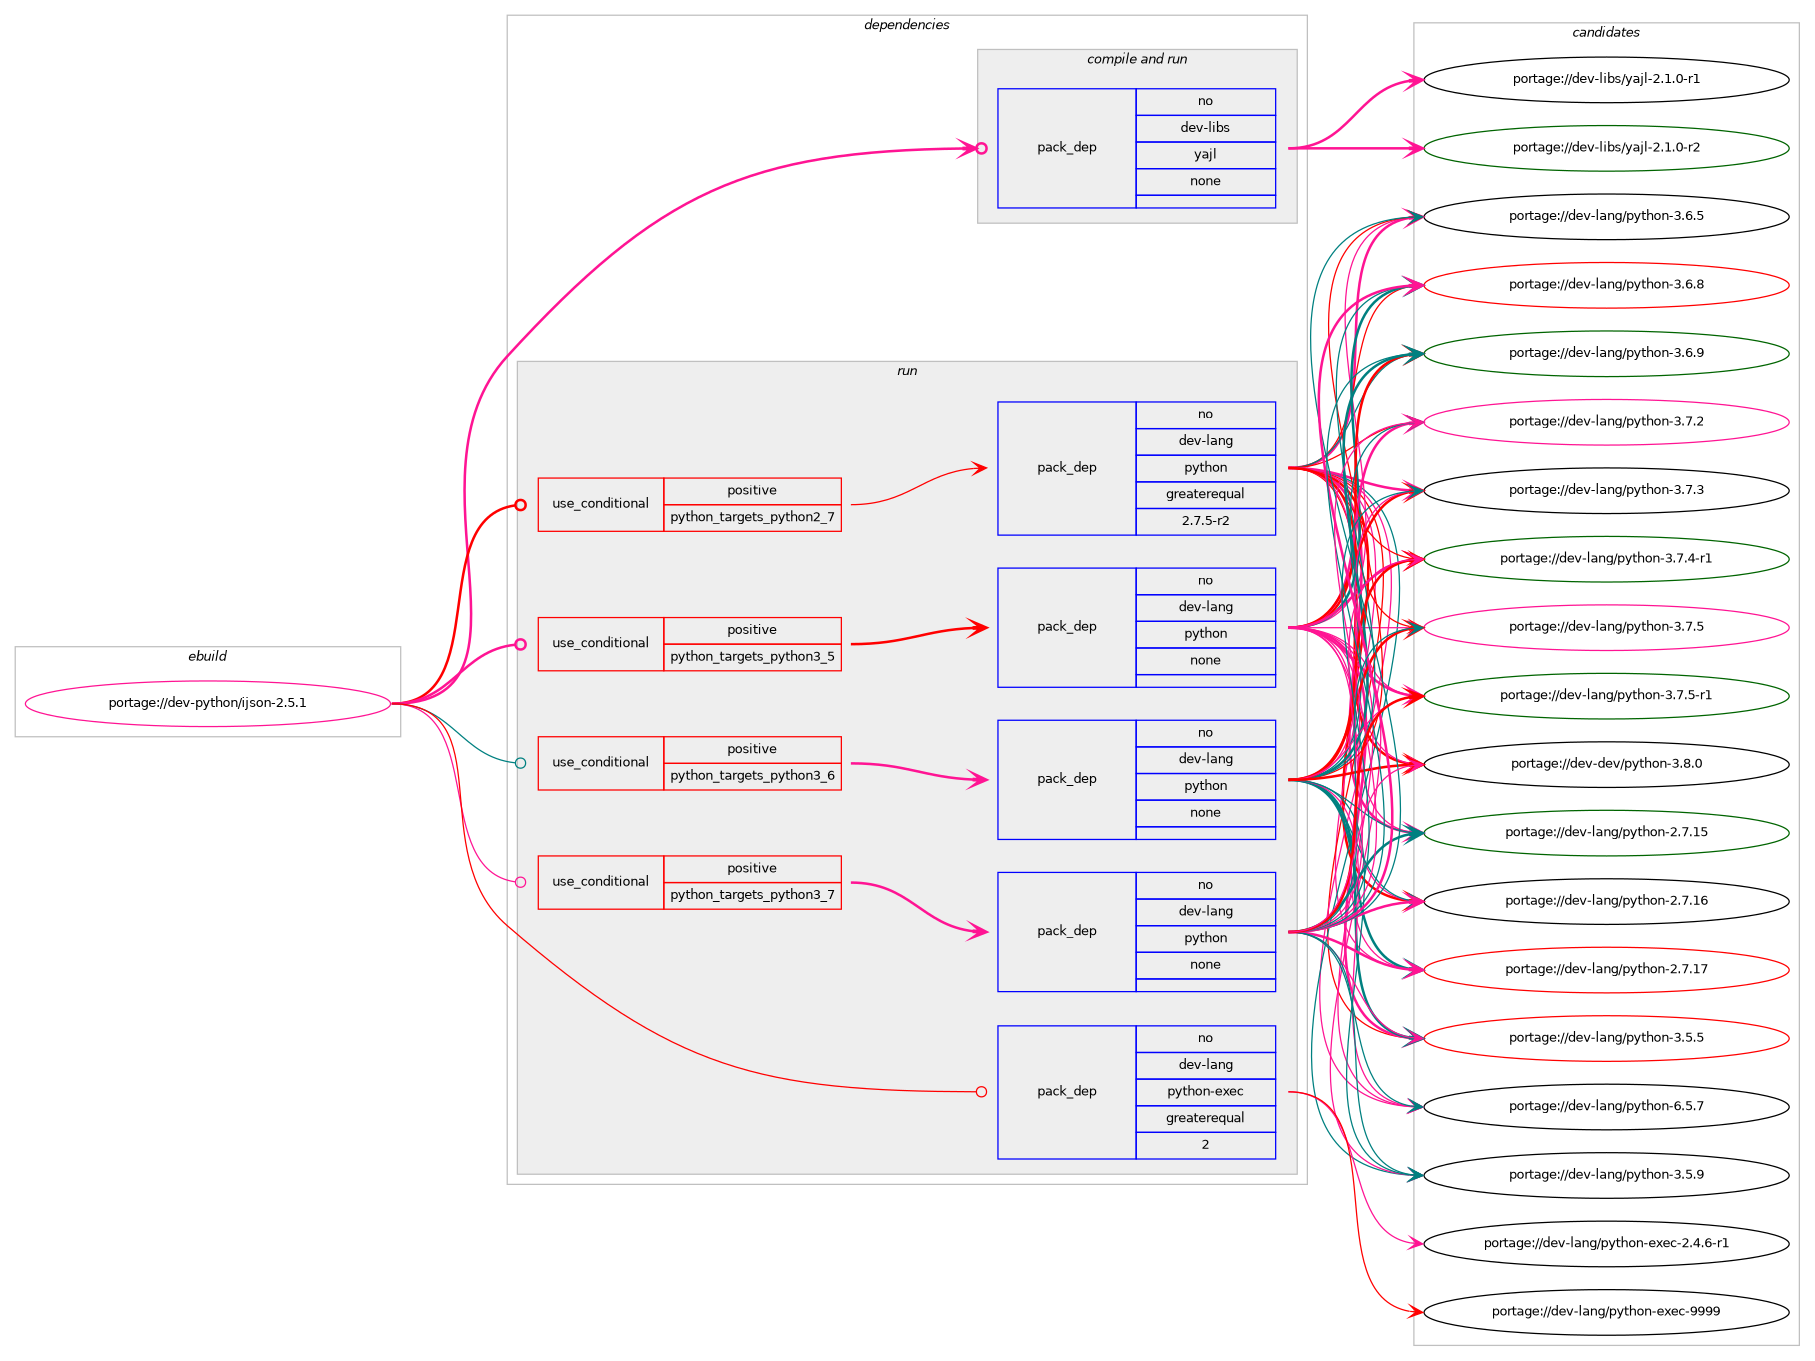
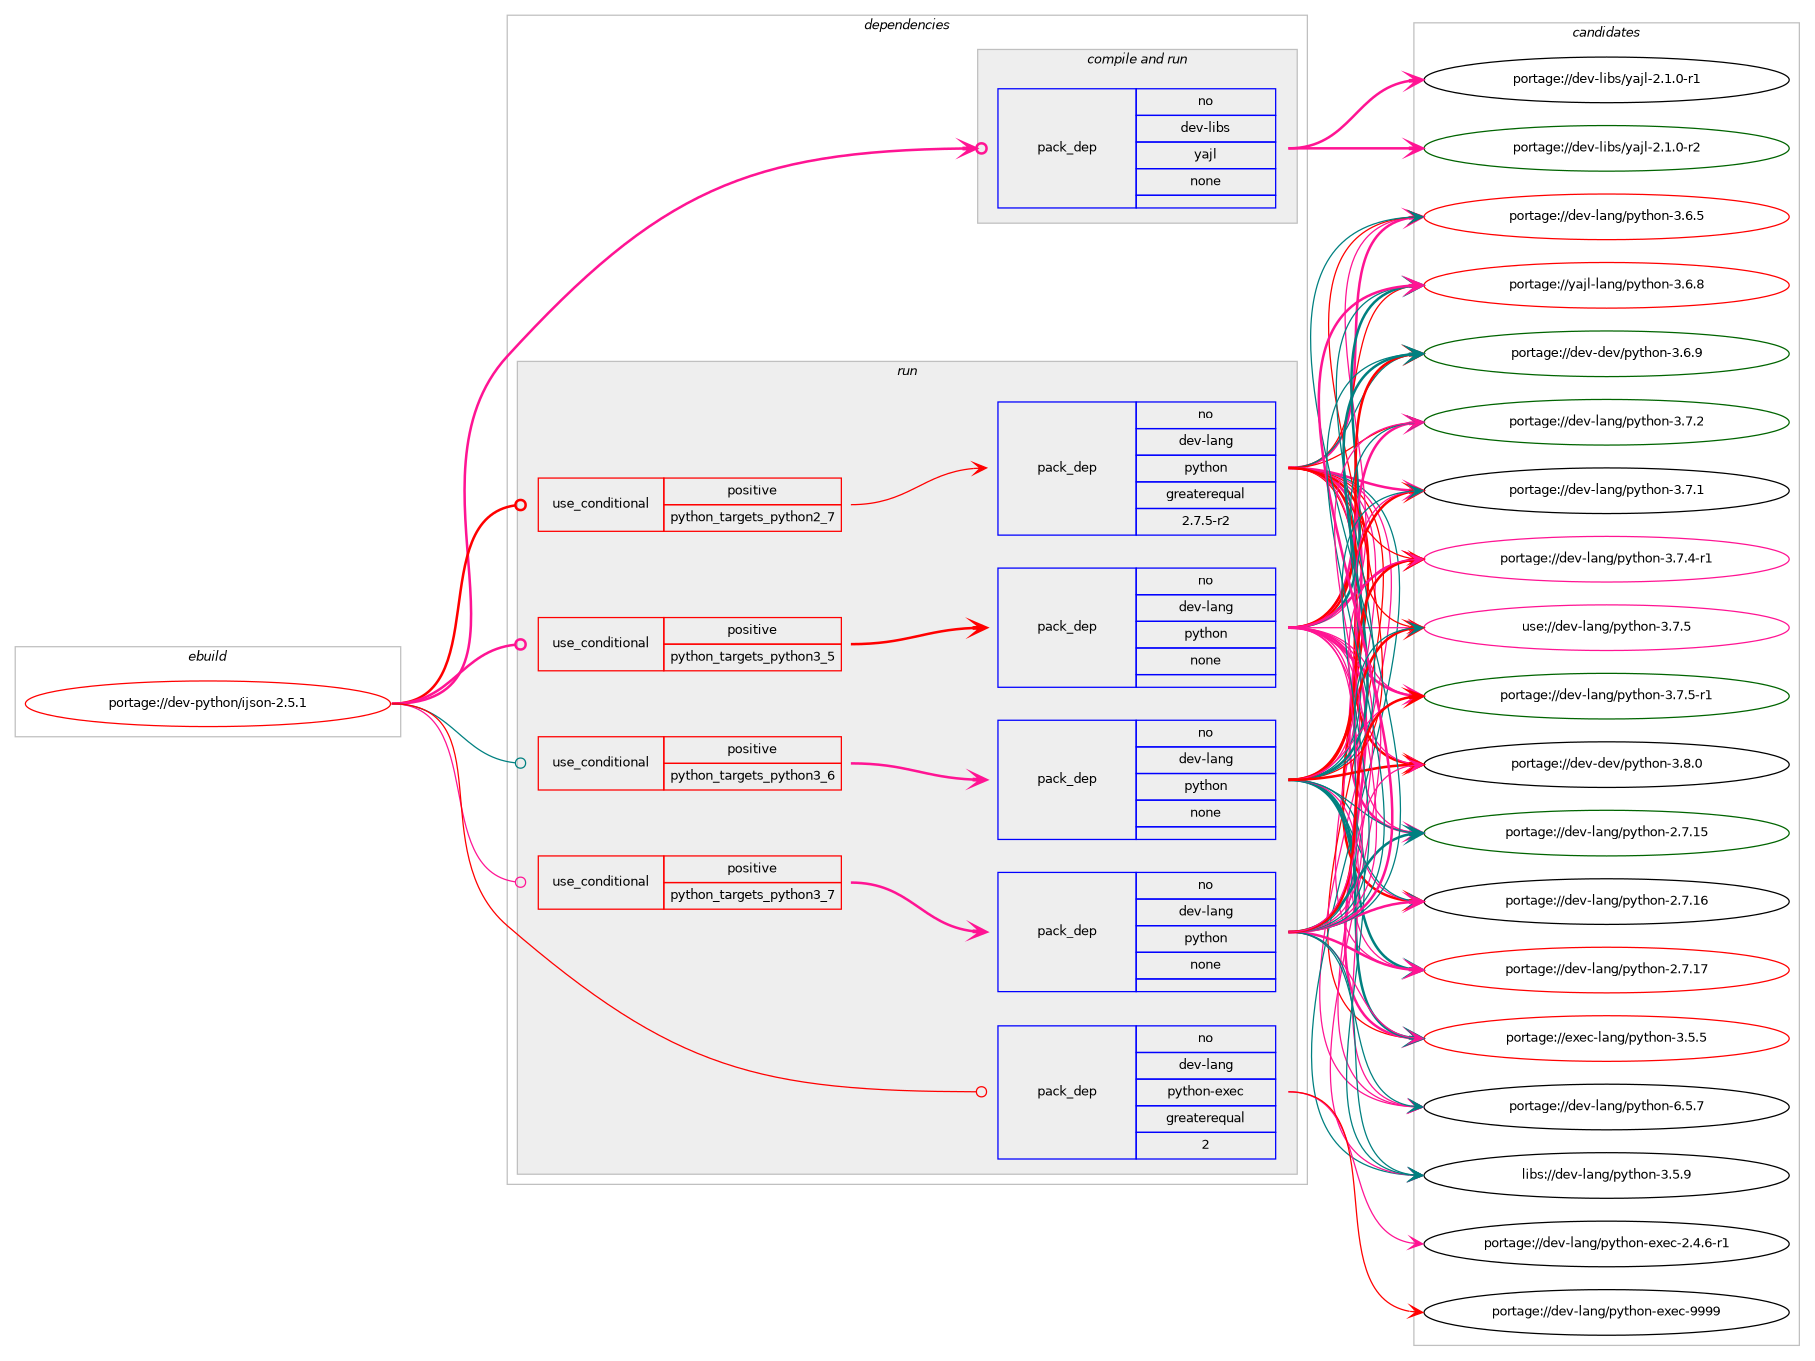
(1607, 217) -> (1607, 217)
(1607, 285) -> (1607, 285)
(1607, 354) -> (1607, 354)
(1607, 422) -> (1607, 422)
(1607, 491) -> (1607, 491)
(1607, 559) -> (1607, 559)
(1607, 628) -> (1607, 628)
(208, 704) -> (208, 704)
(1607, 1039) -> (1607, 1039)
(1607, 1175) -> (1607, 1175)
